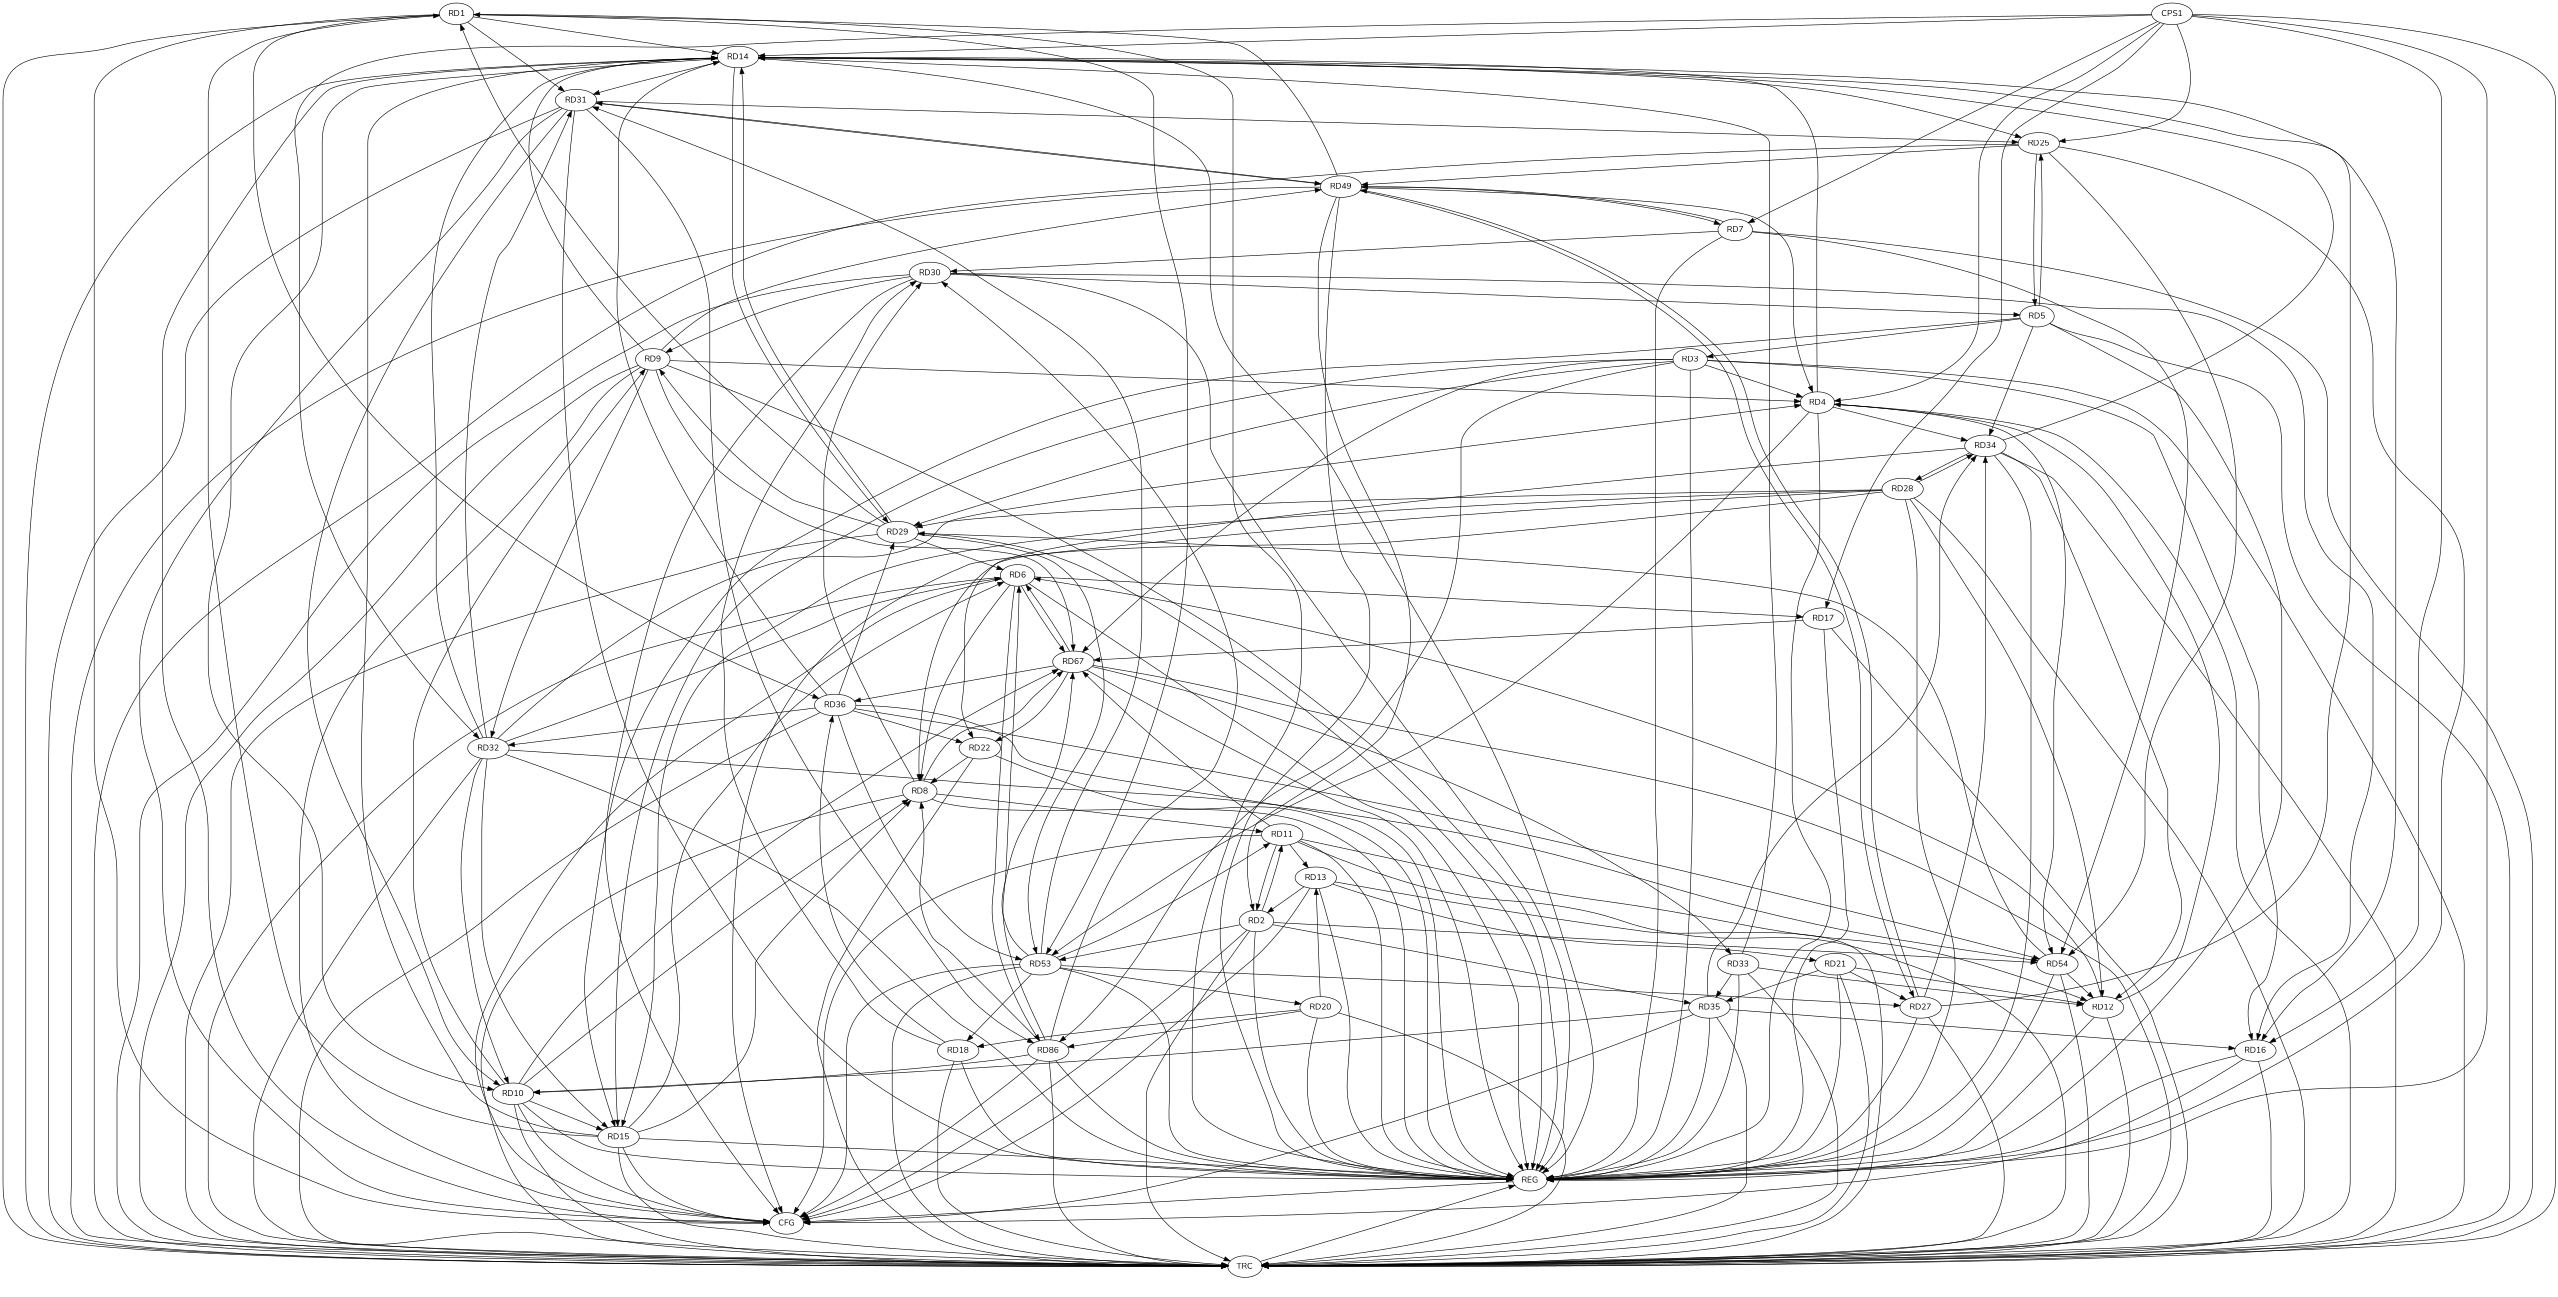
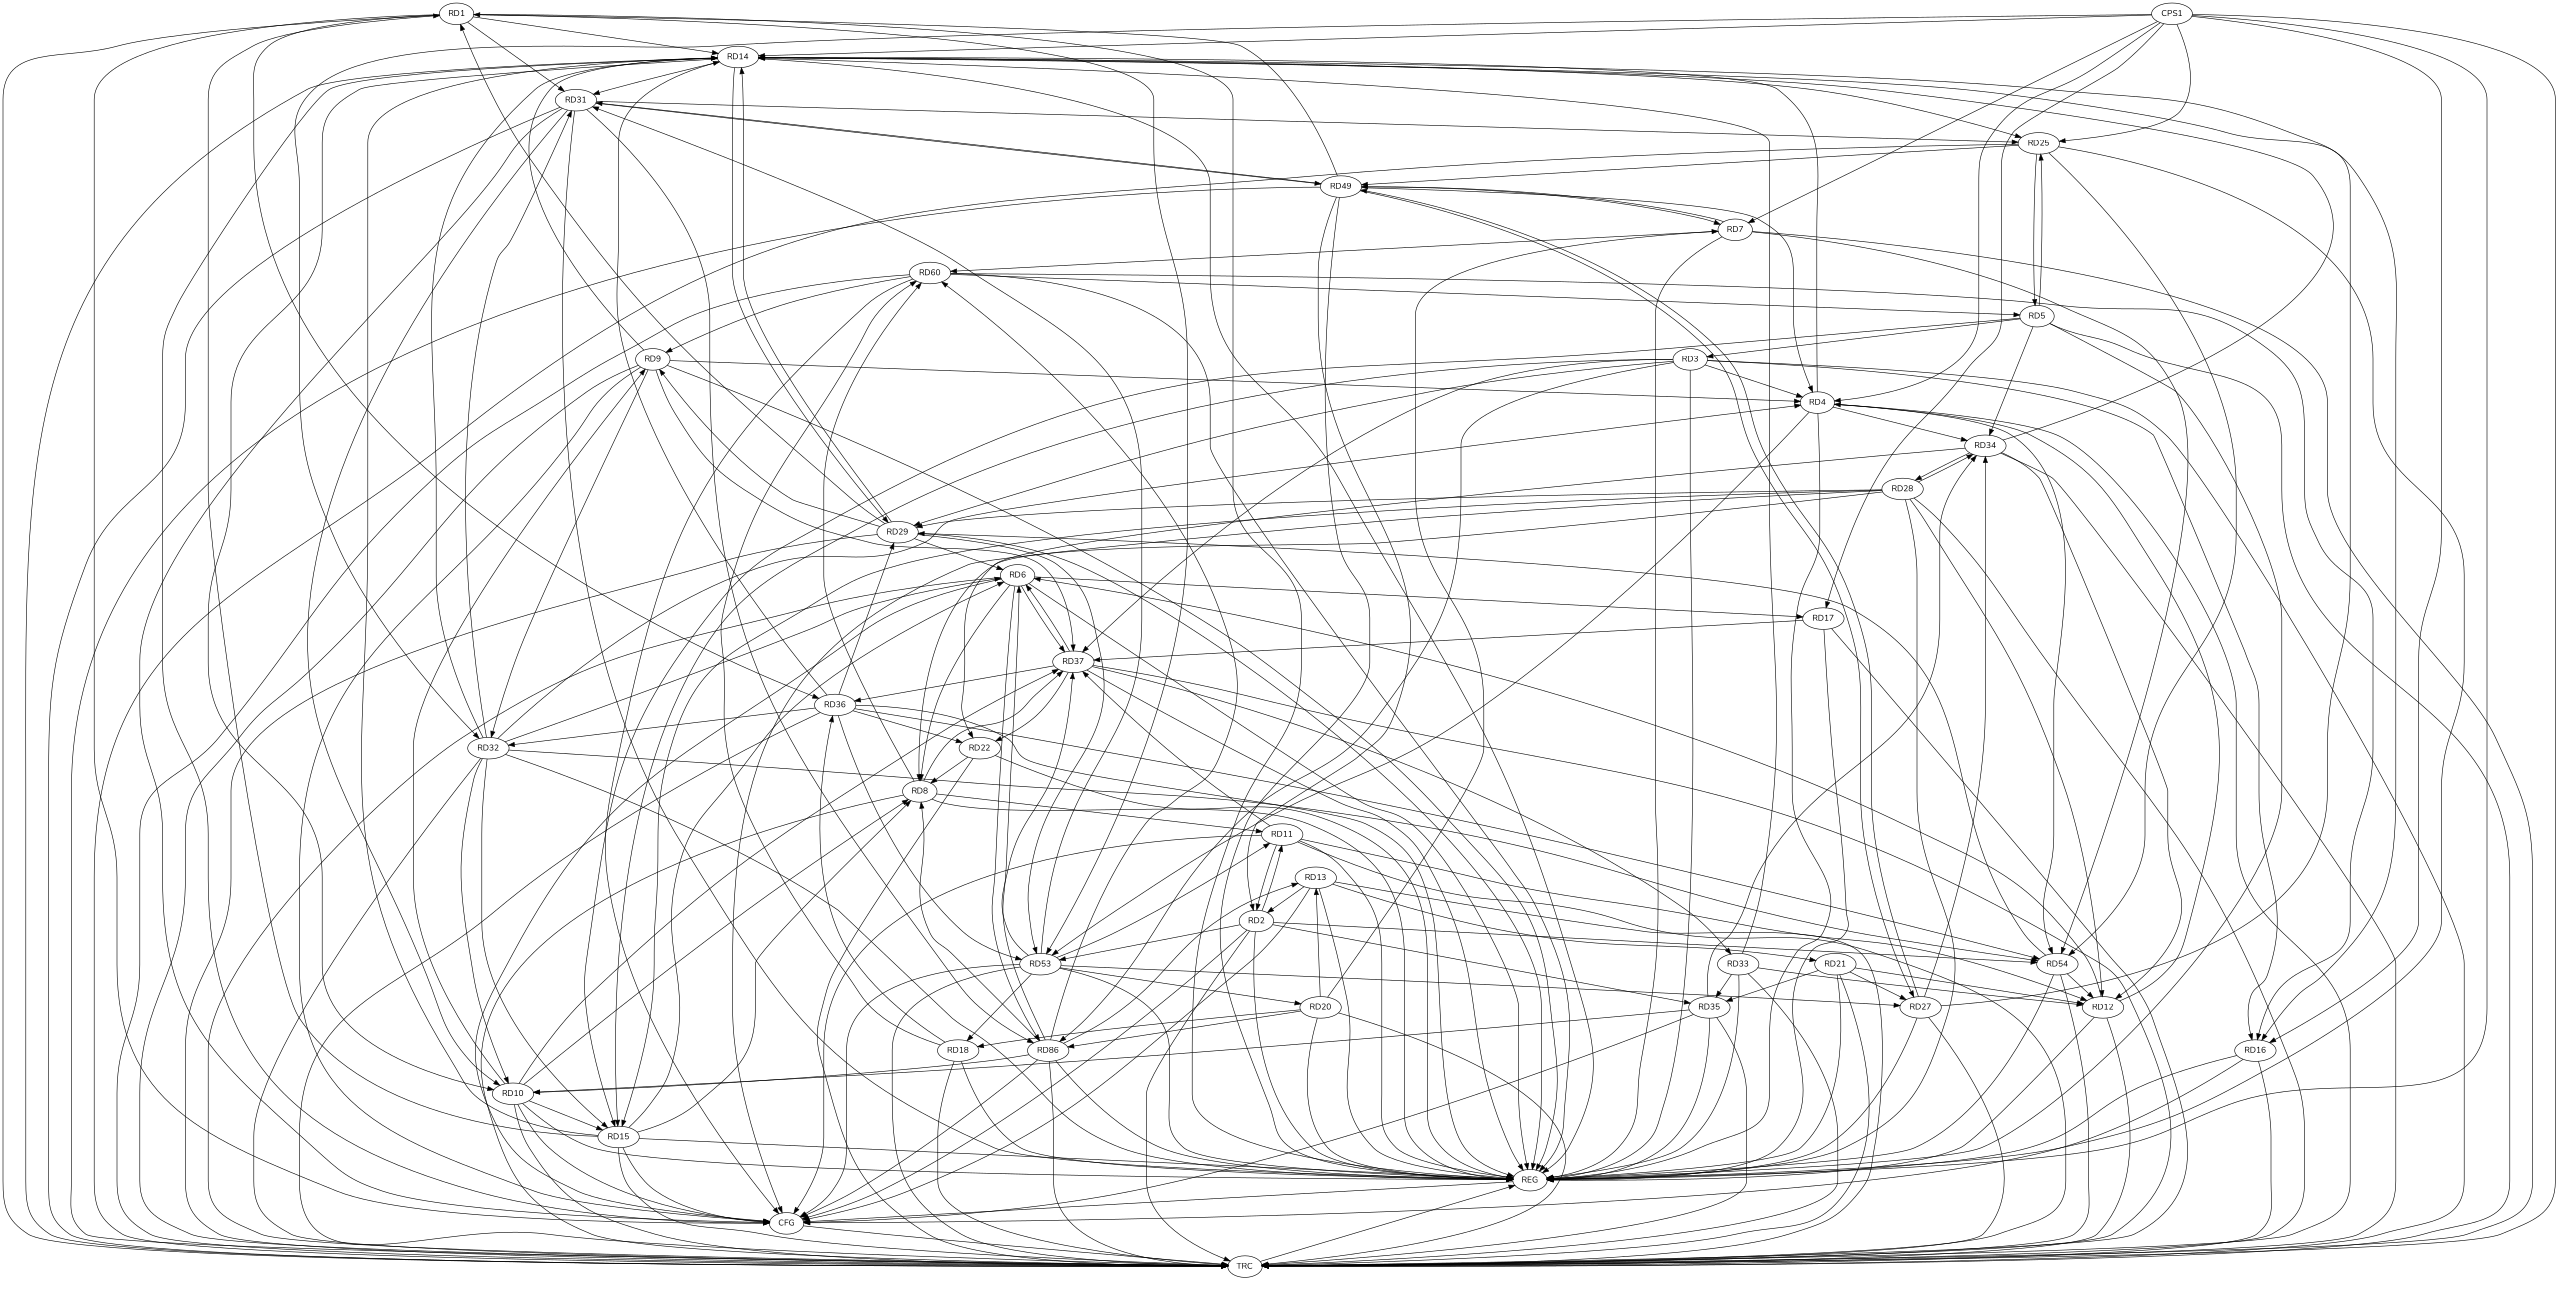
(978, 241) -> none
(930, 273) -> (930, 273)
none -> (1419, 526)
(1073, 662) -> (1073, 662)
(1297, 854) -> (1175, 959)
(2017, 989) -> none
(1979, 1029) -> none
none -> (1013, 1246)
